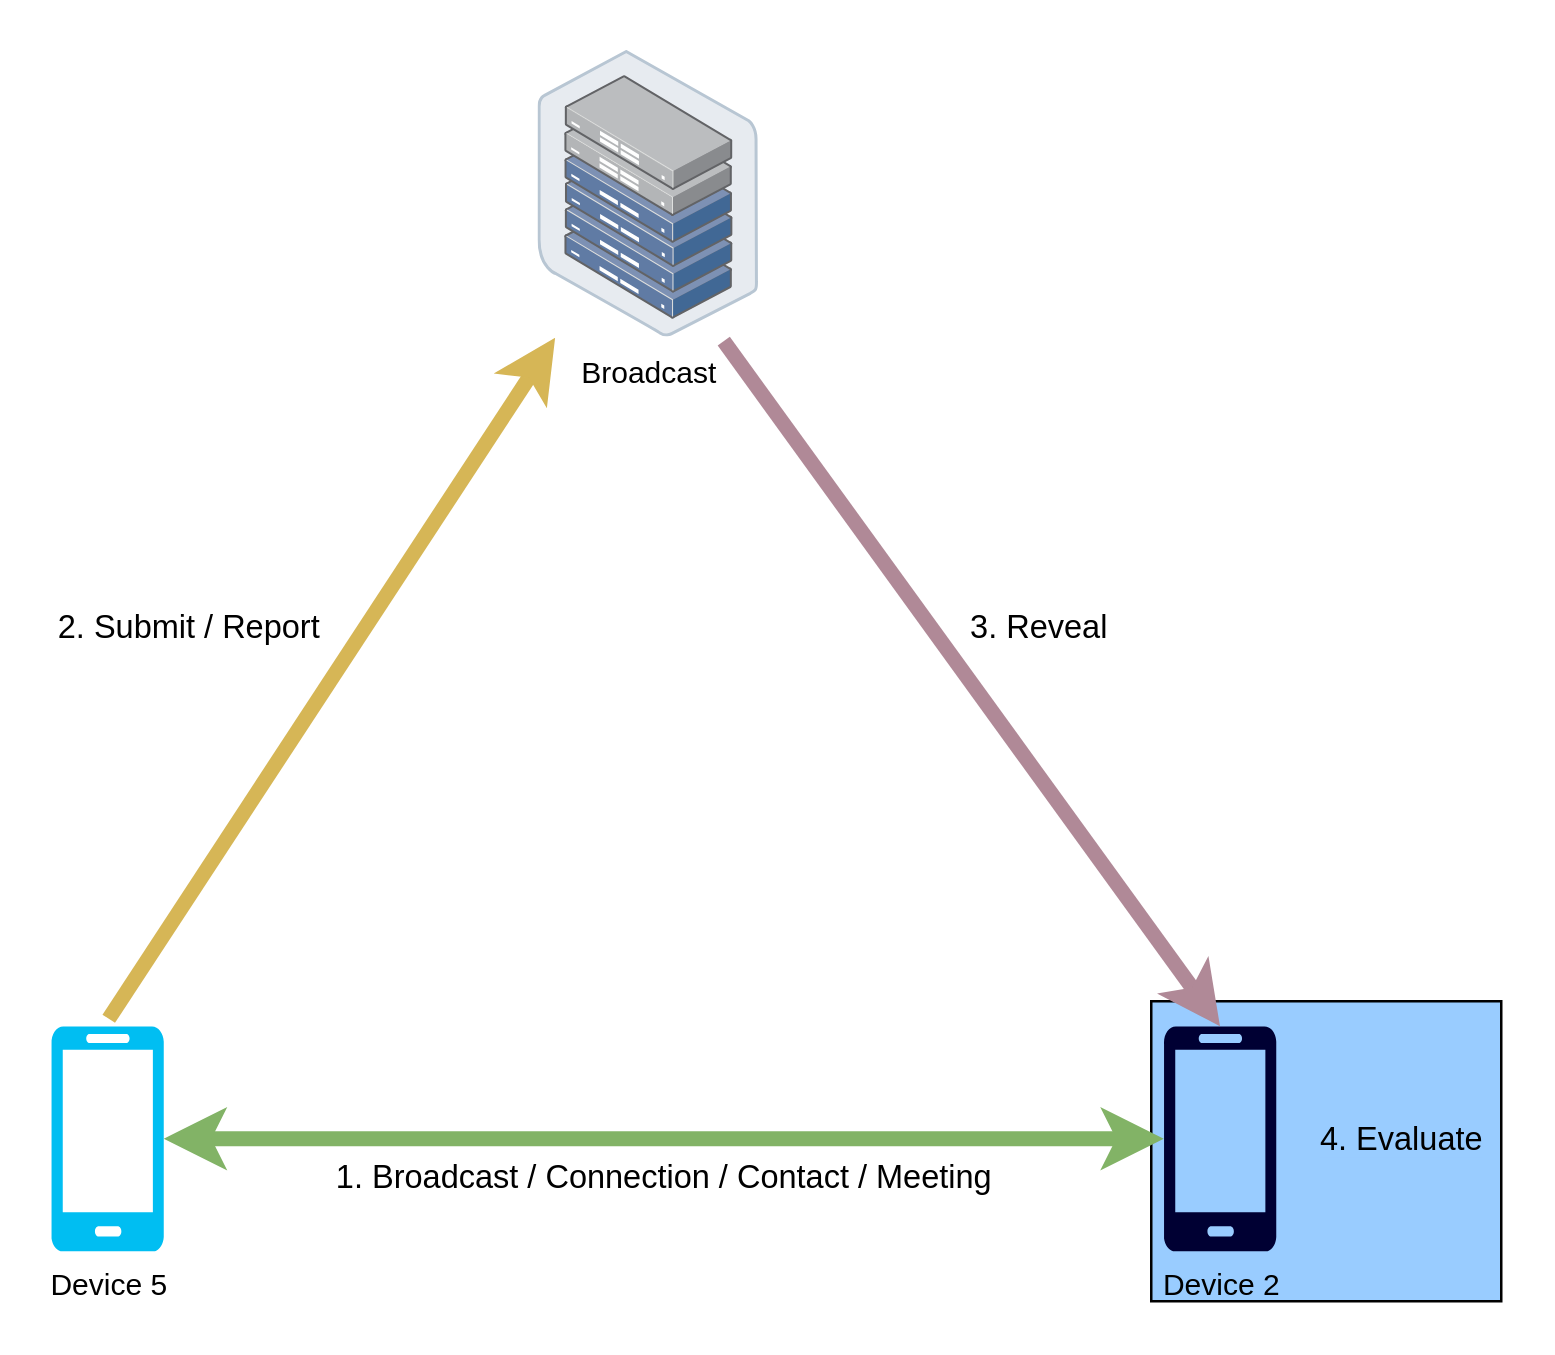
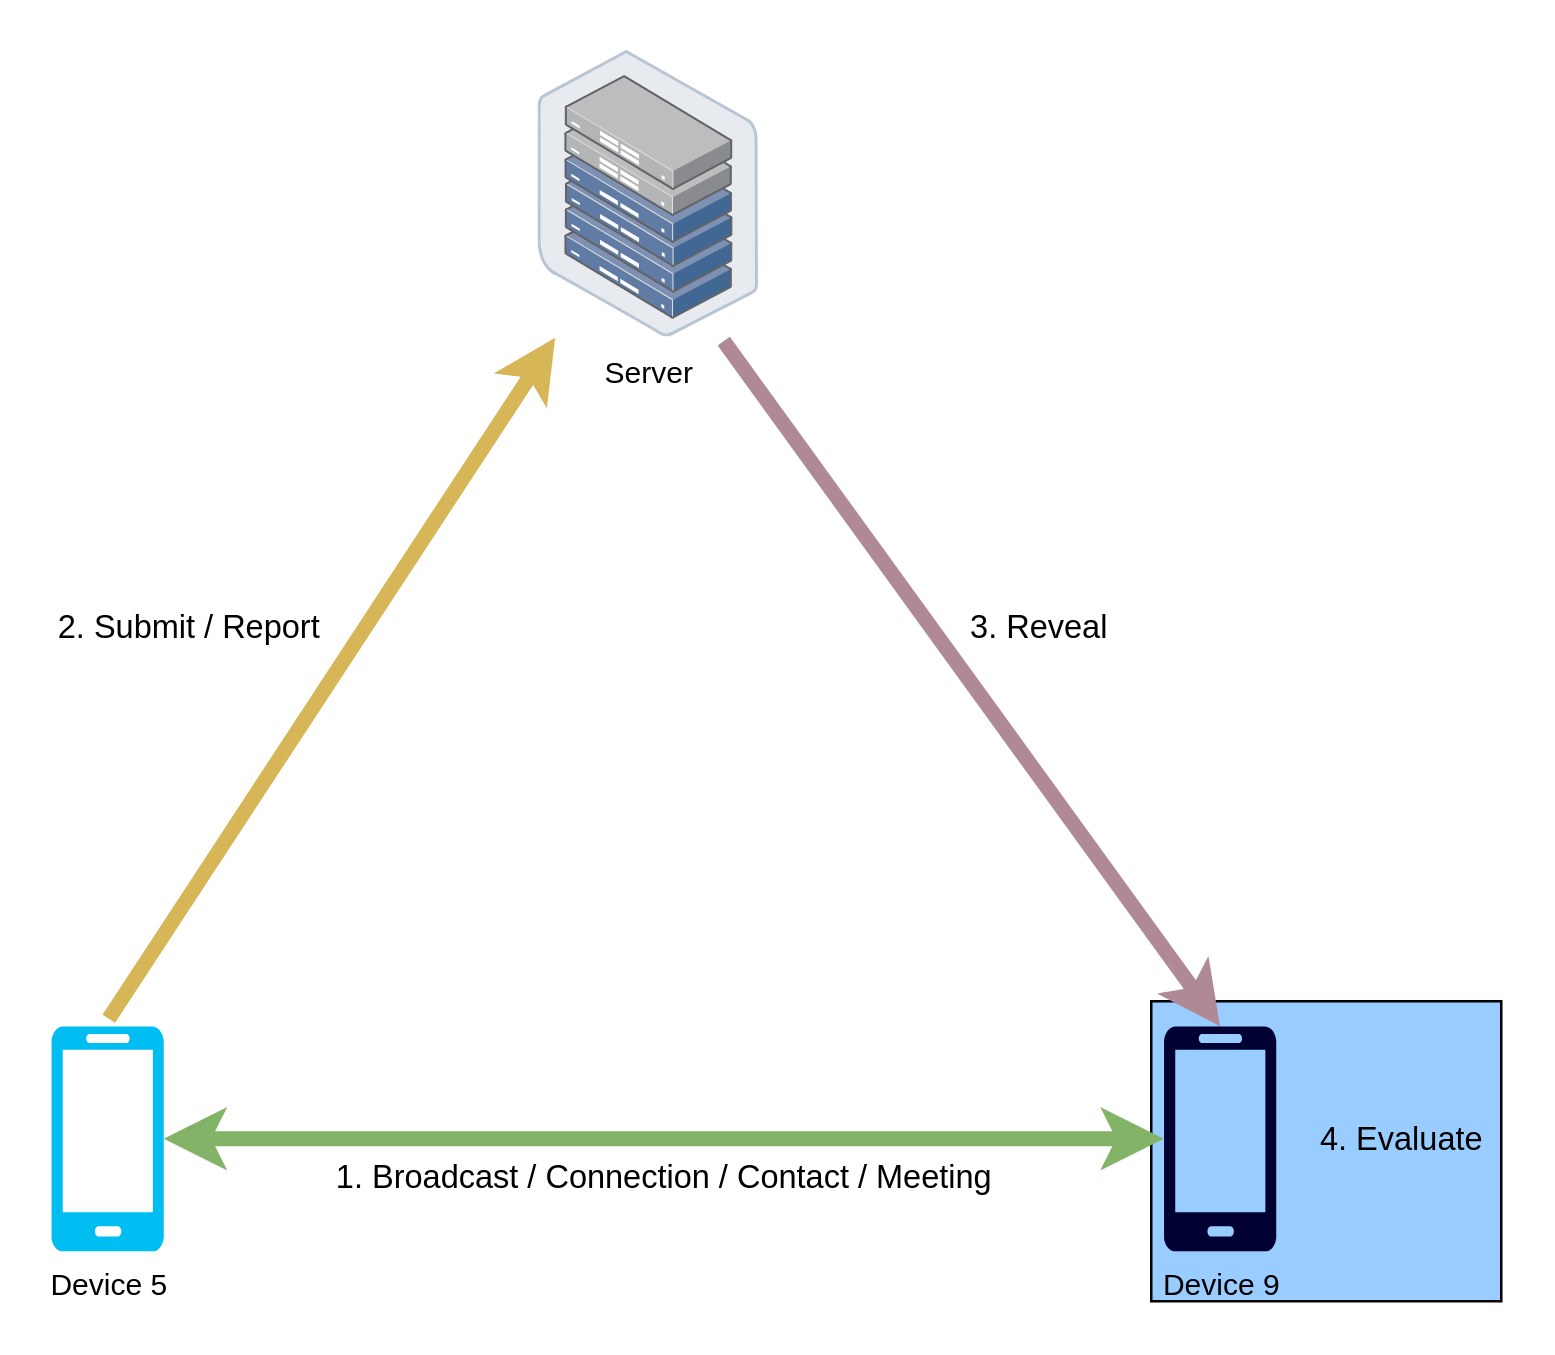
(650, 374) -> (650, 374)
(1223, 1287) -> (1223, 1287)
